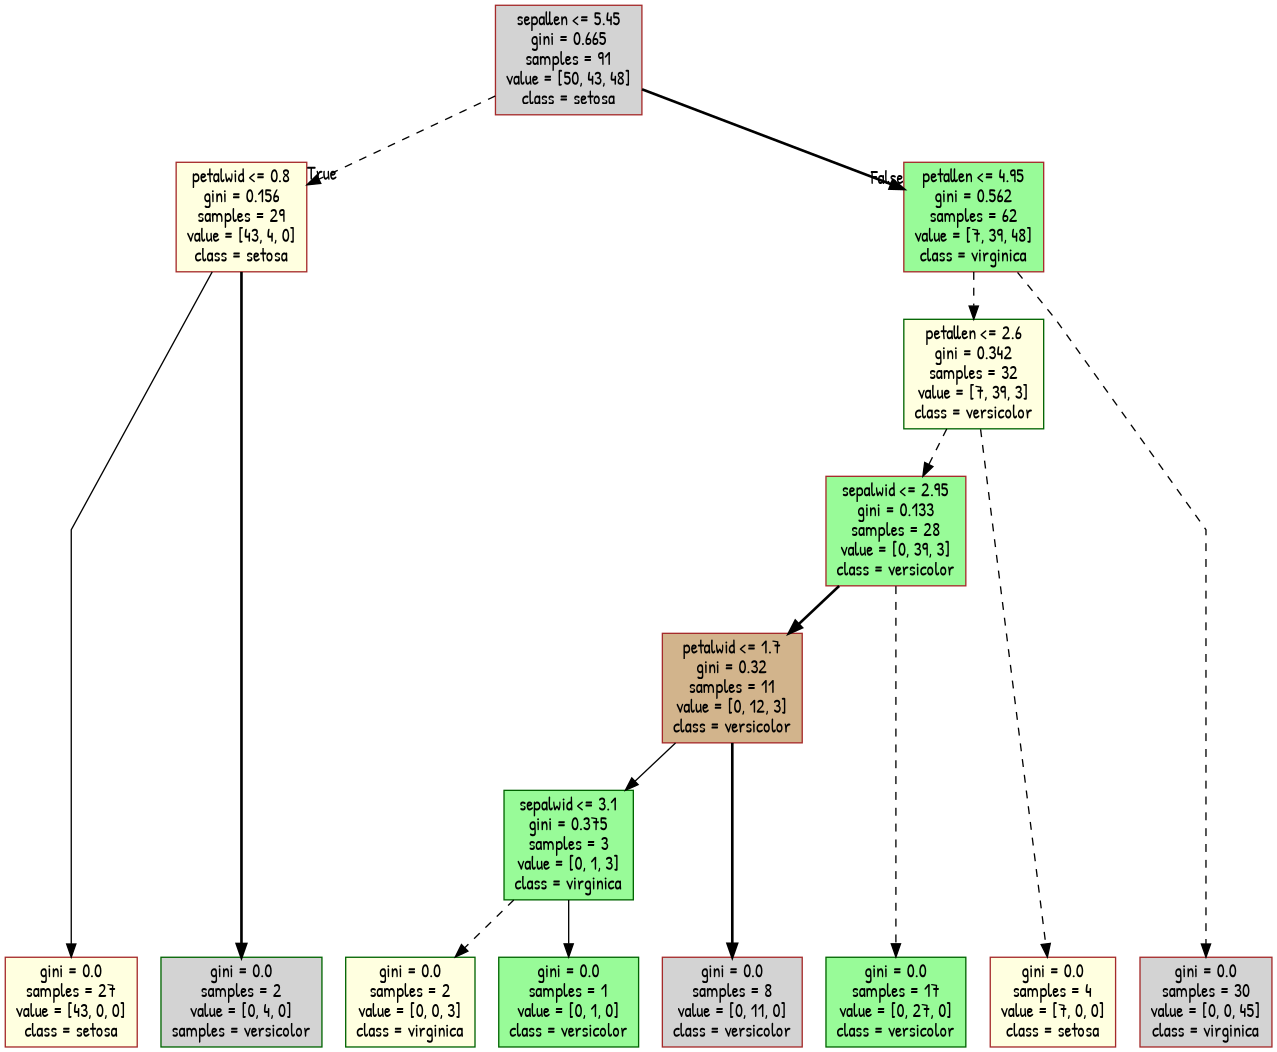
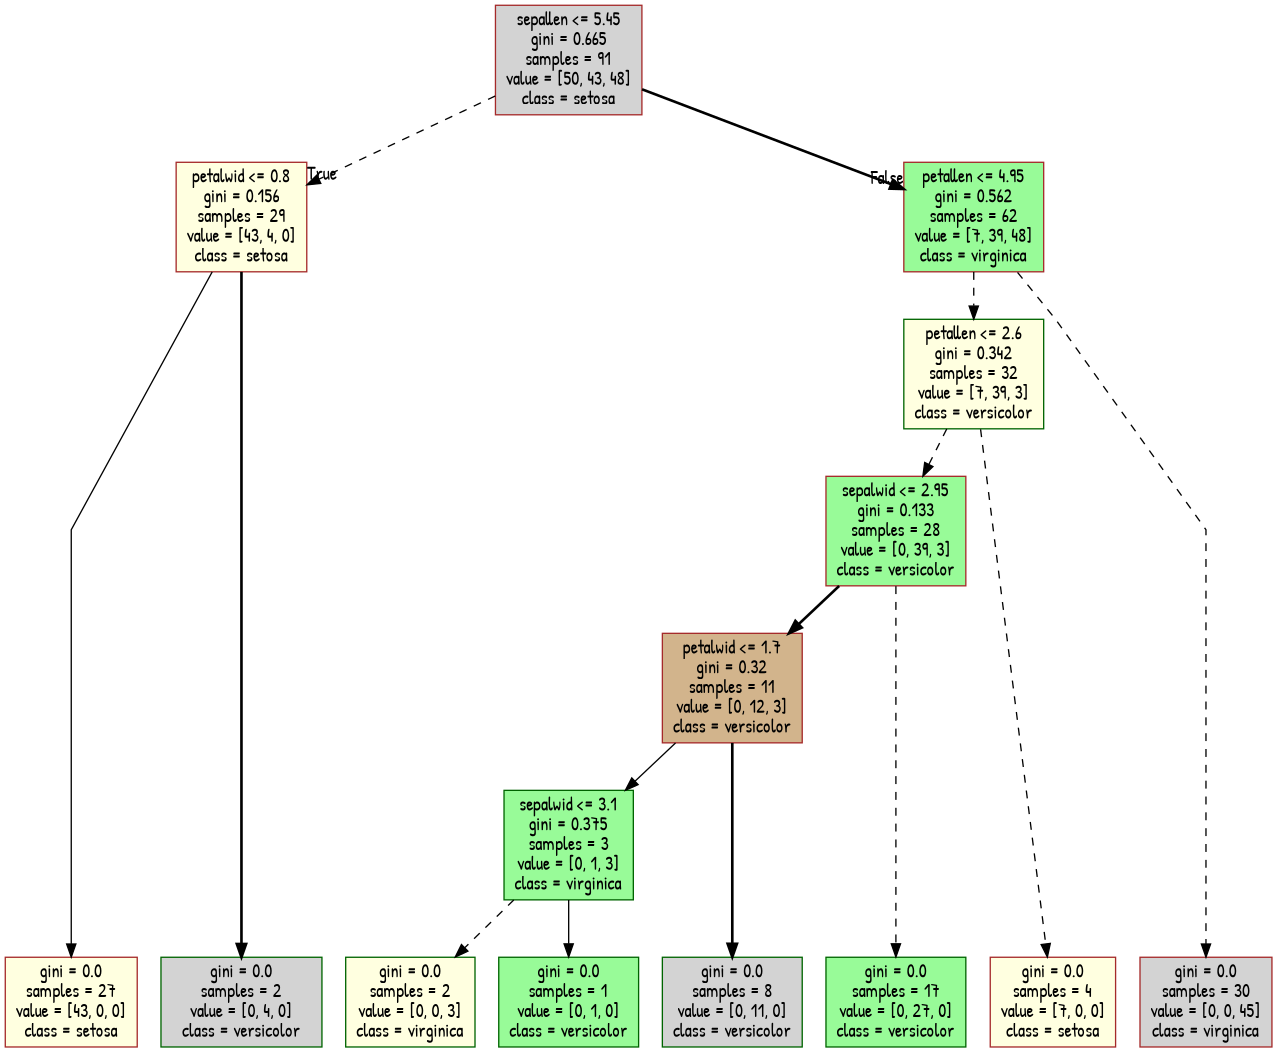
(241, 1002) -> (241, 1002)
(732, 1002) -> (732, 1002)
